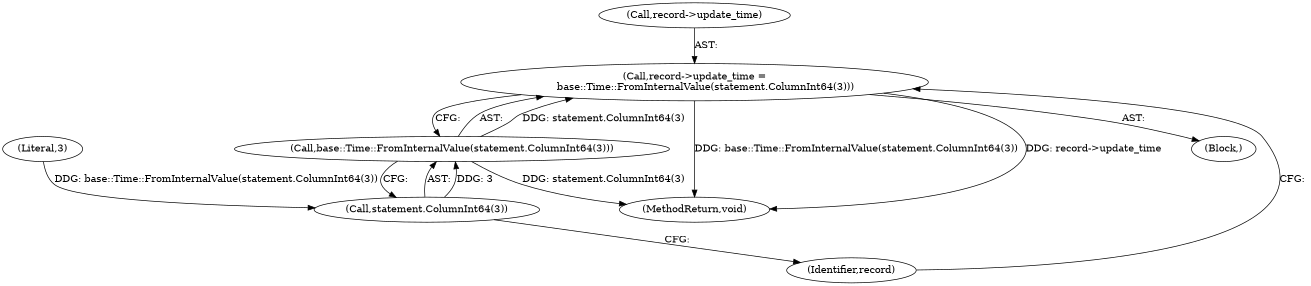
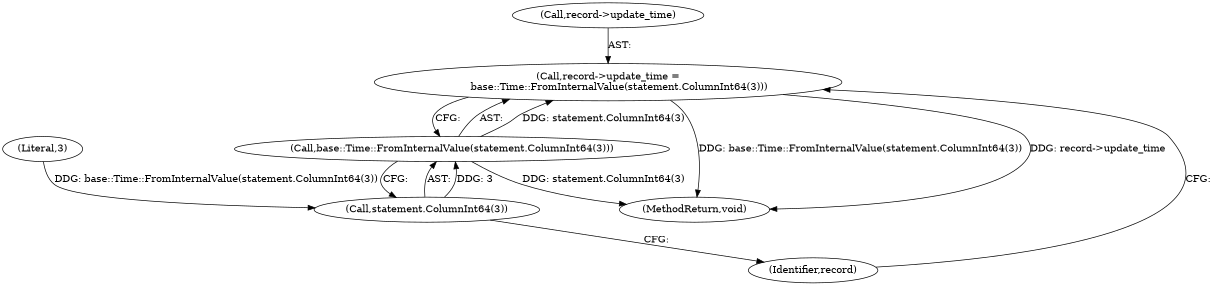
(1224, 149) -> none
